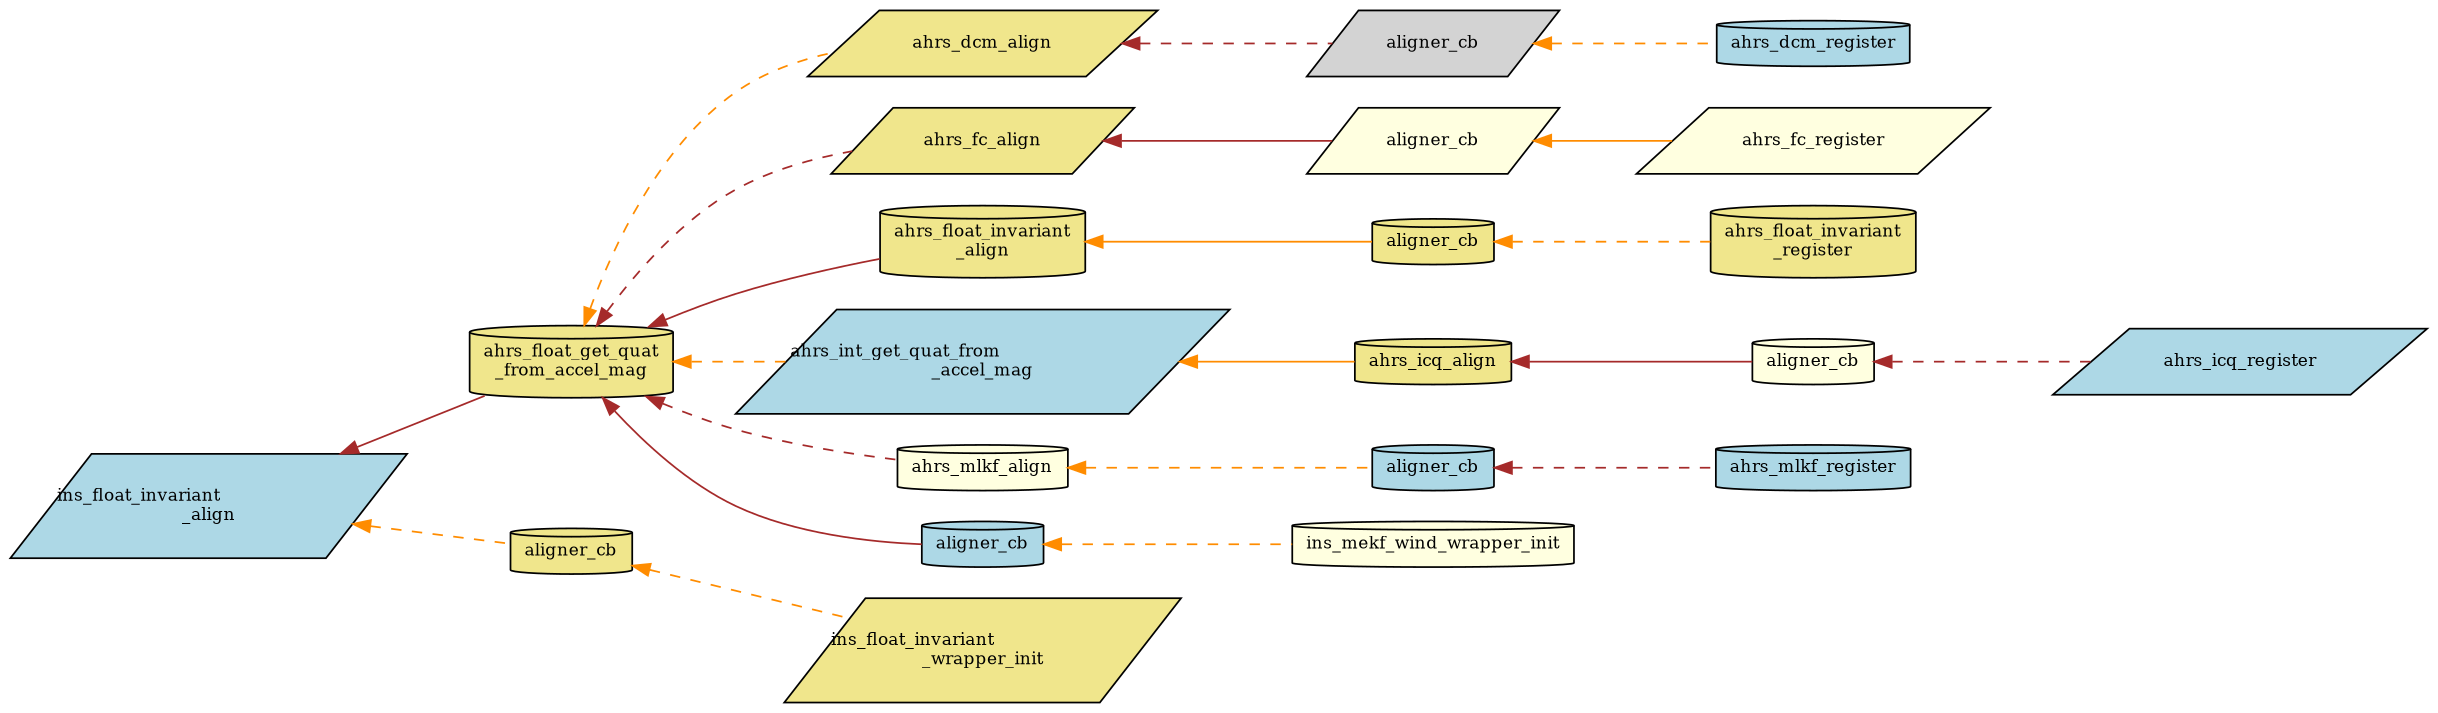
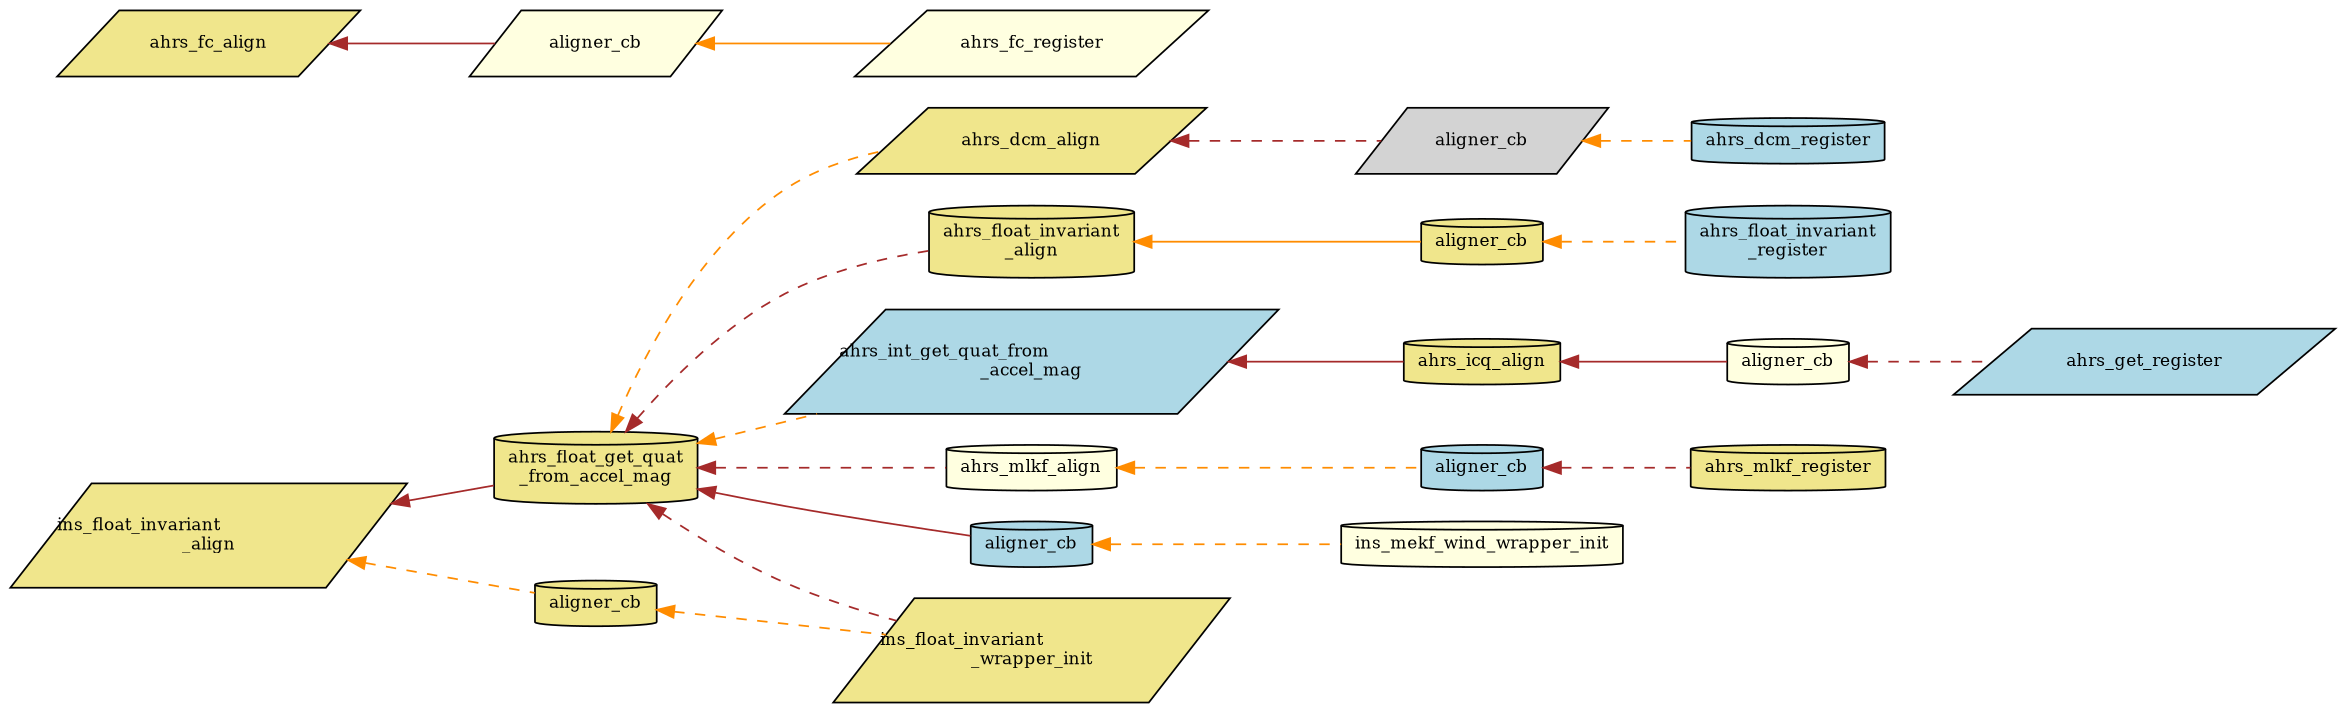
(712, 204) -> (775, 578)
(1813, 242) -> (1788, 242)
(771, 284) -> (766, 305)
(1276, 362) -> (1325, 362)
(2240, 362) -> (2144, 362)
(1813, 468) -> (1788, 468)
(209, 506) -> (209, 536)
